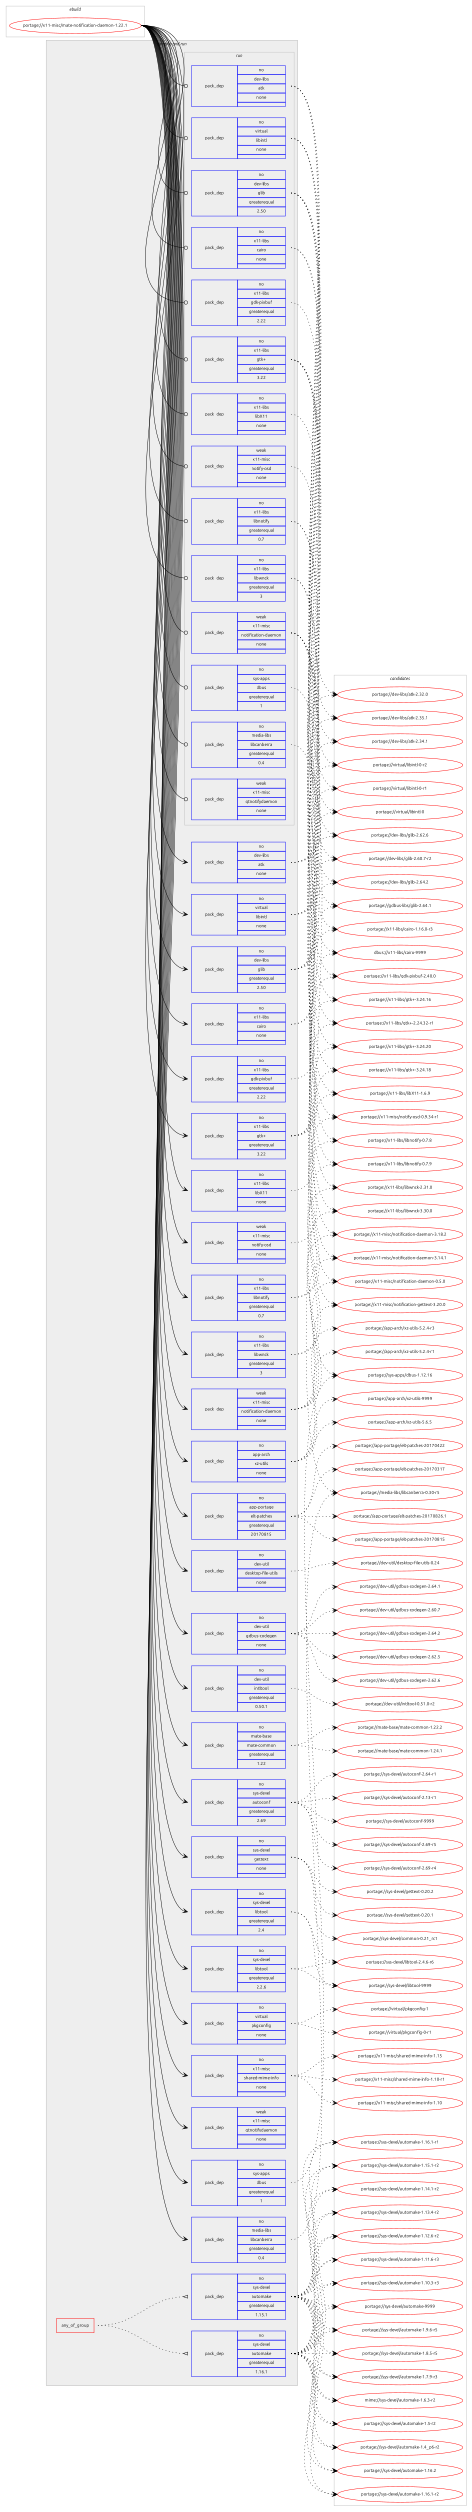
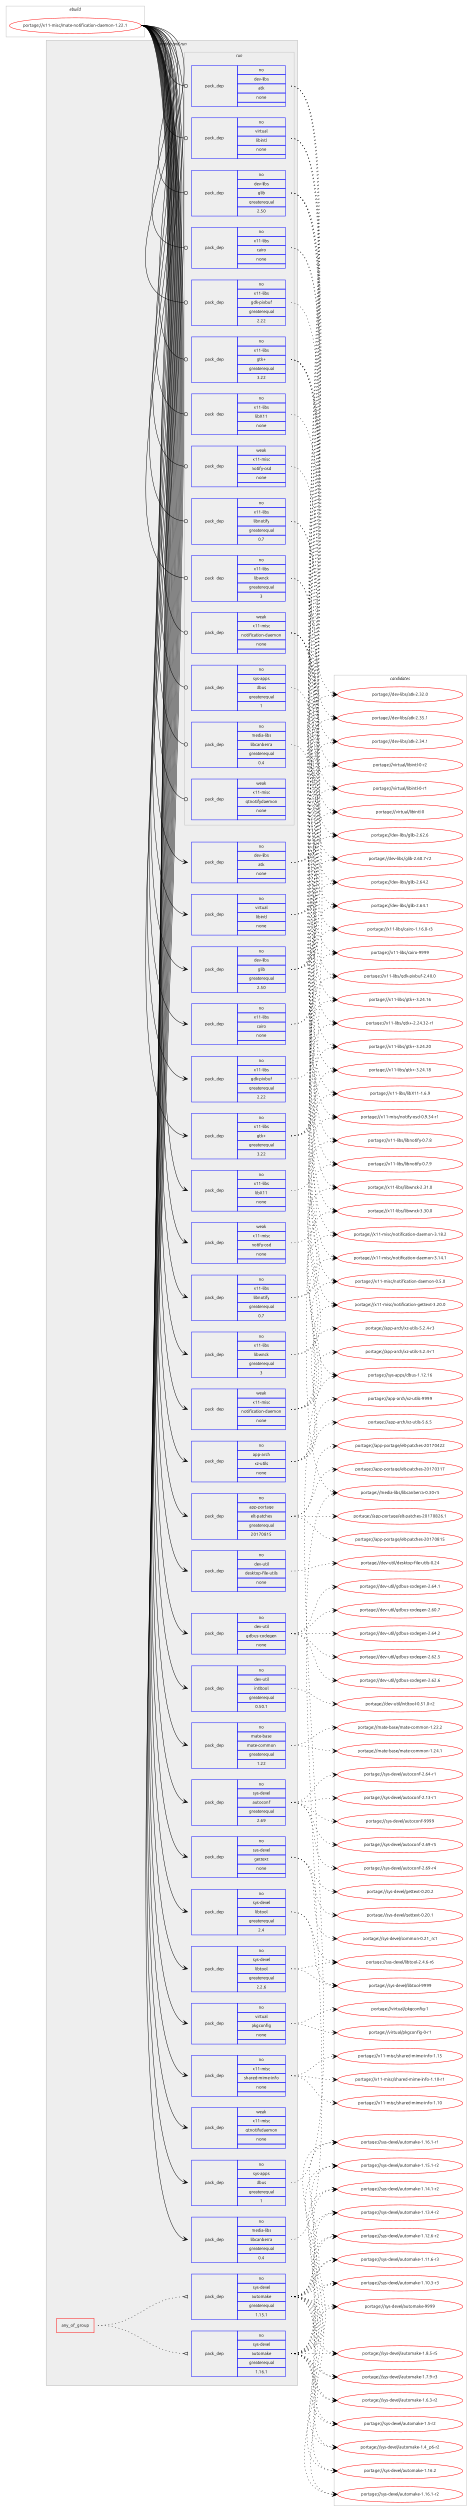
(400, 906) -> (400, 906)
(400, 953) -> (400, 953)
(400, 2330) -> none
(400, 2401) -> (400, 2401)
